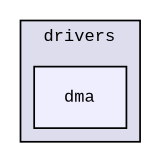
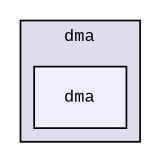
(80, 37) -> (80, 37)
